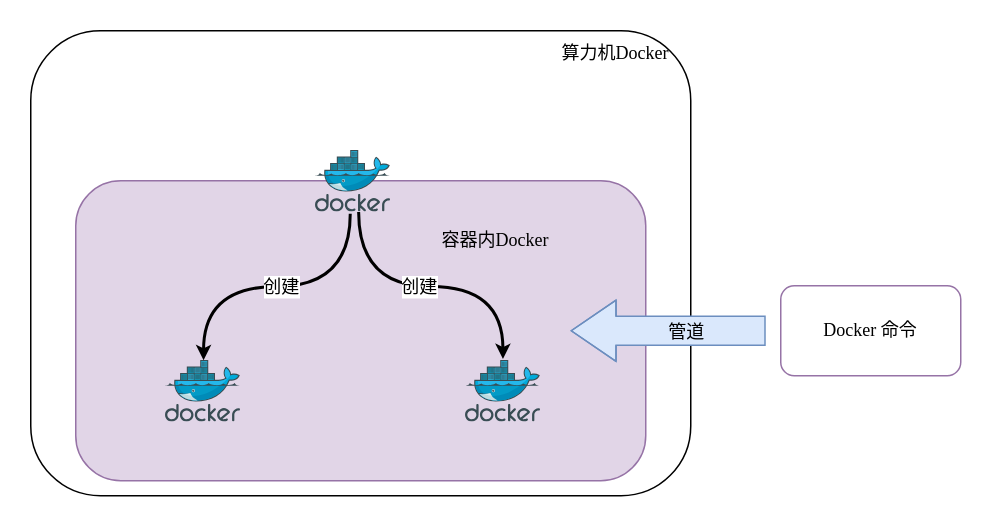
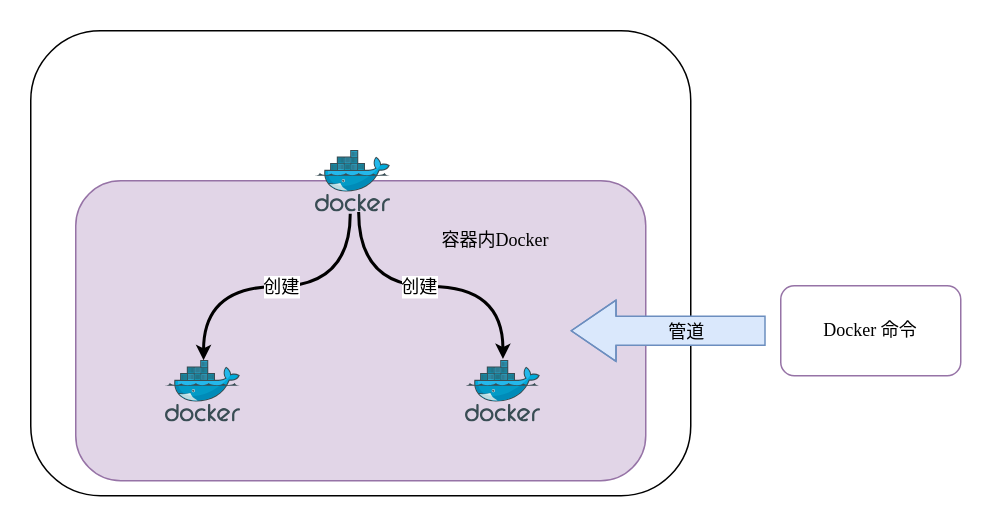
(616, 53) -> none
